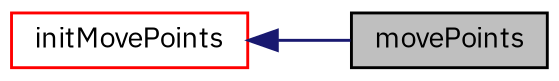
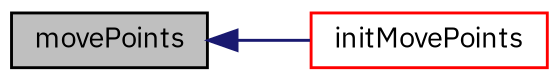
(314, 40) -> (274, 40)
